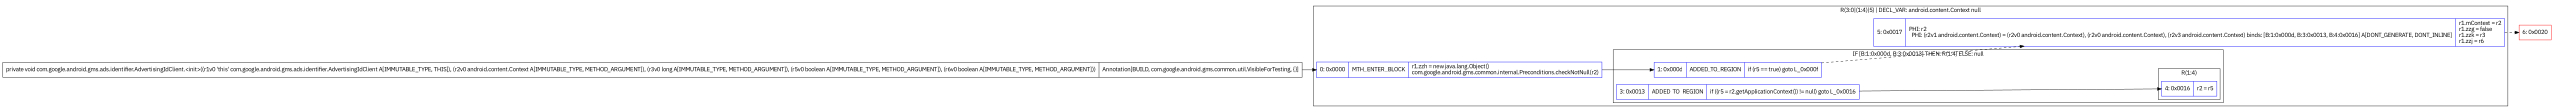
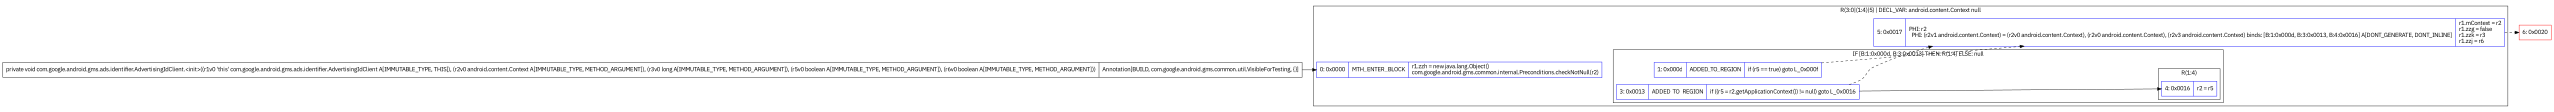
none -> (1886, 62)
(1626, 70) -> none
